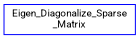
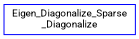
(70, 20) -> (70, 20)
